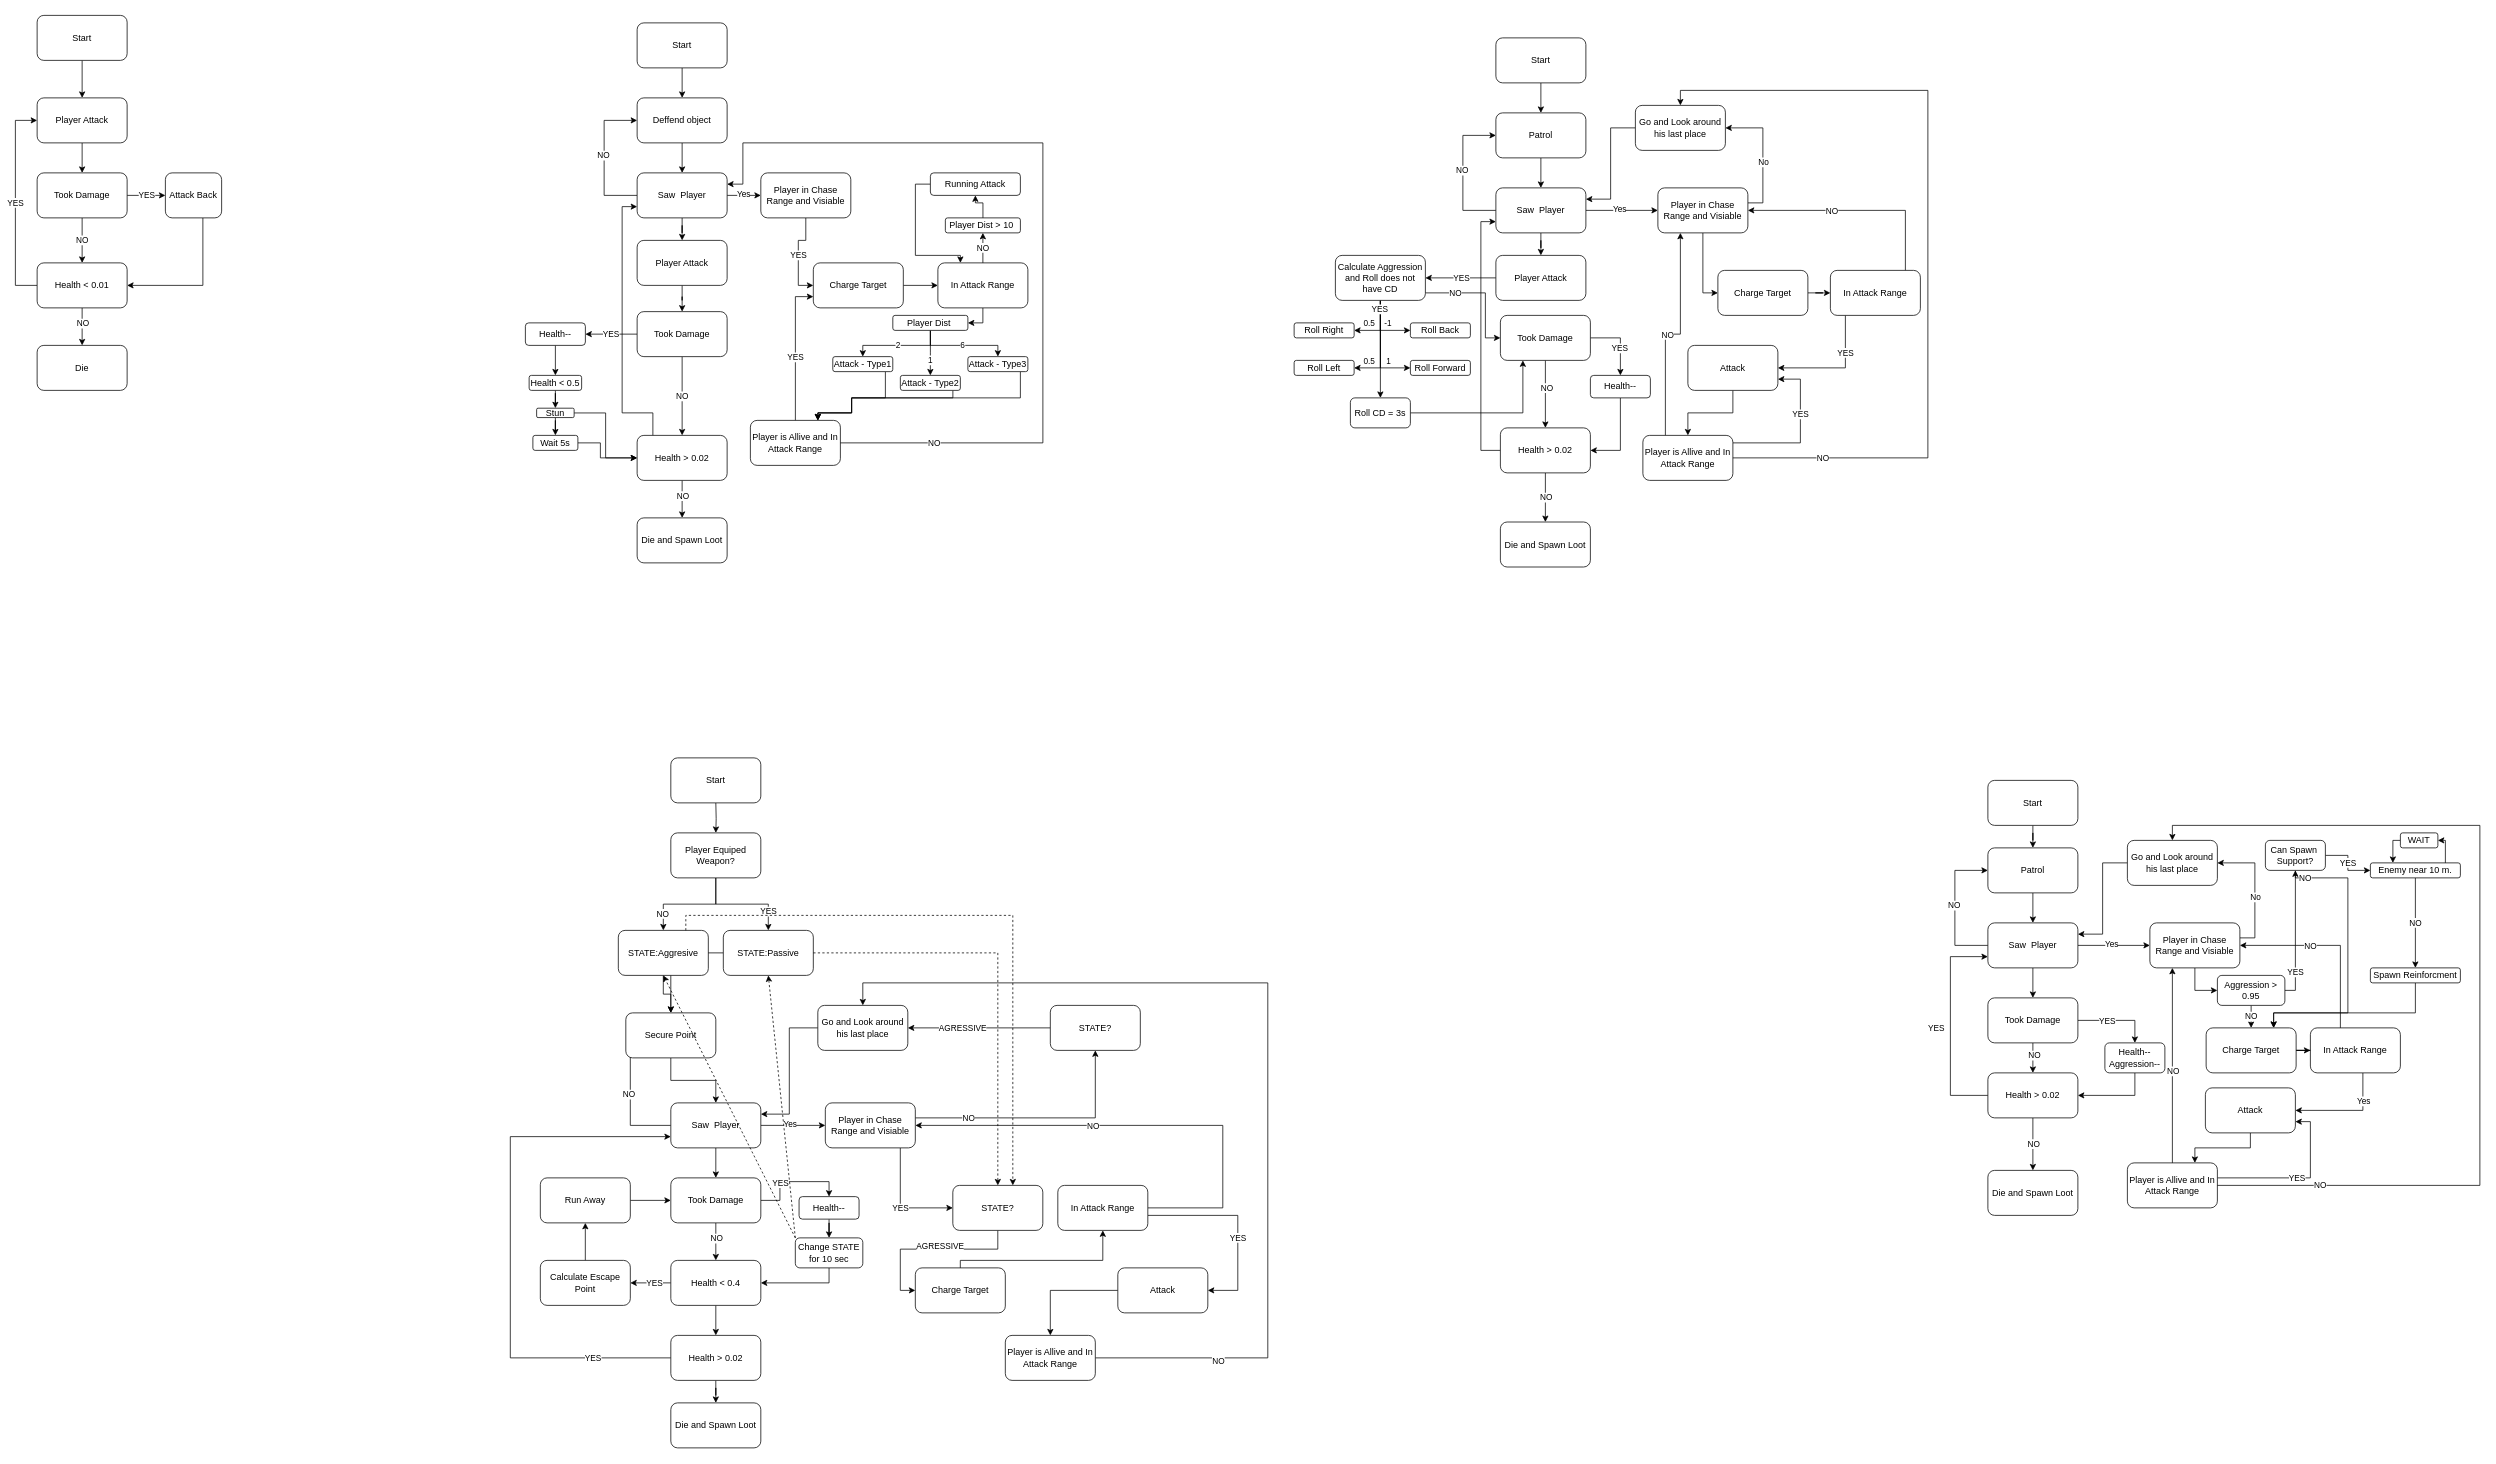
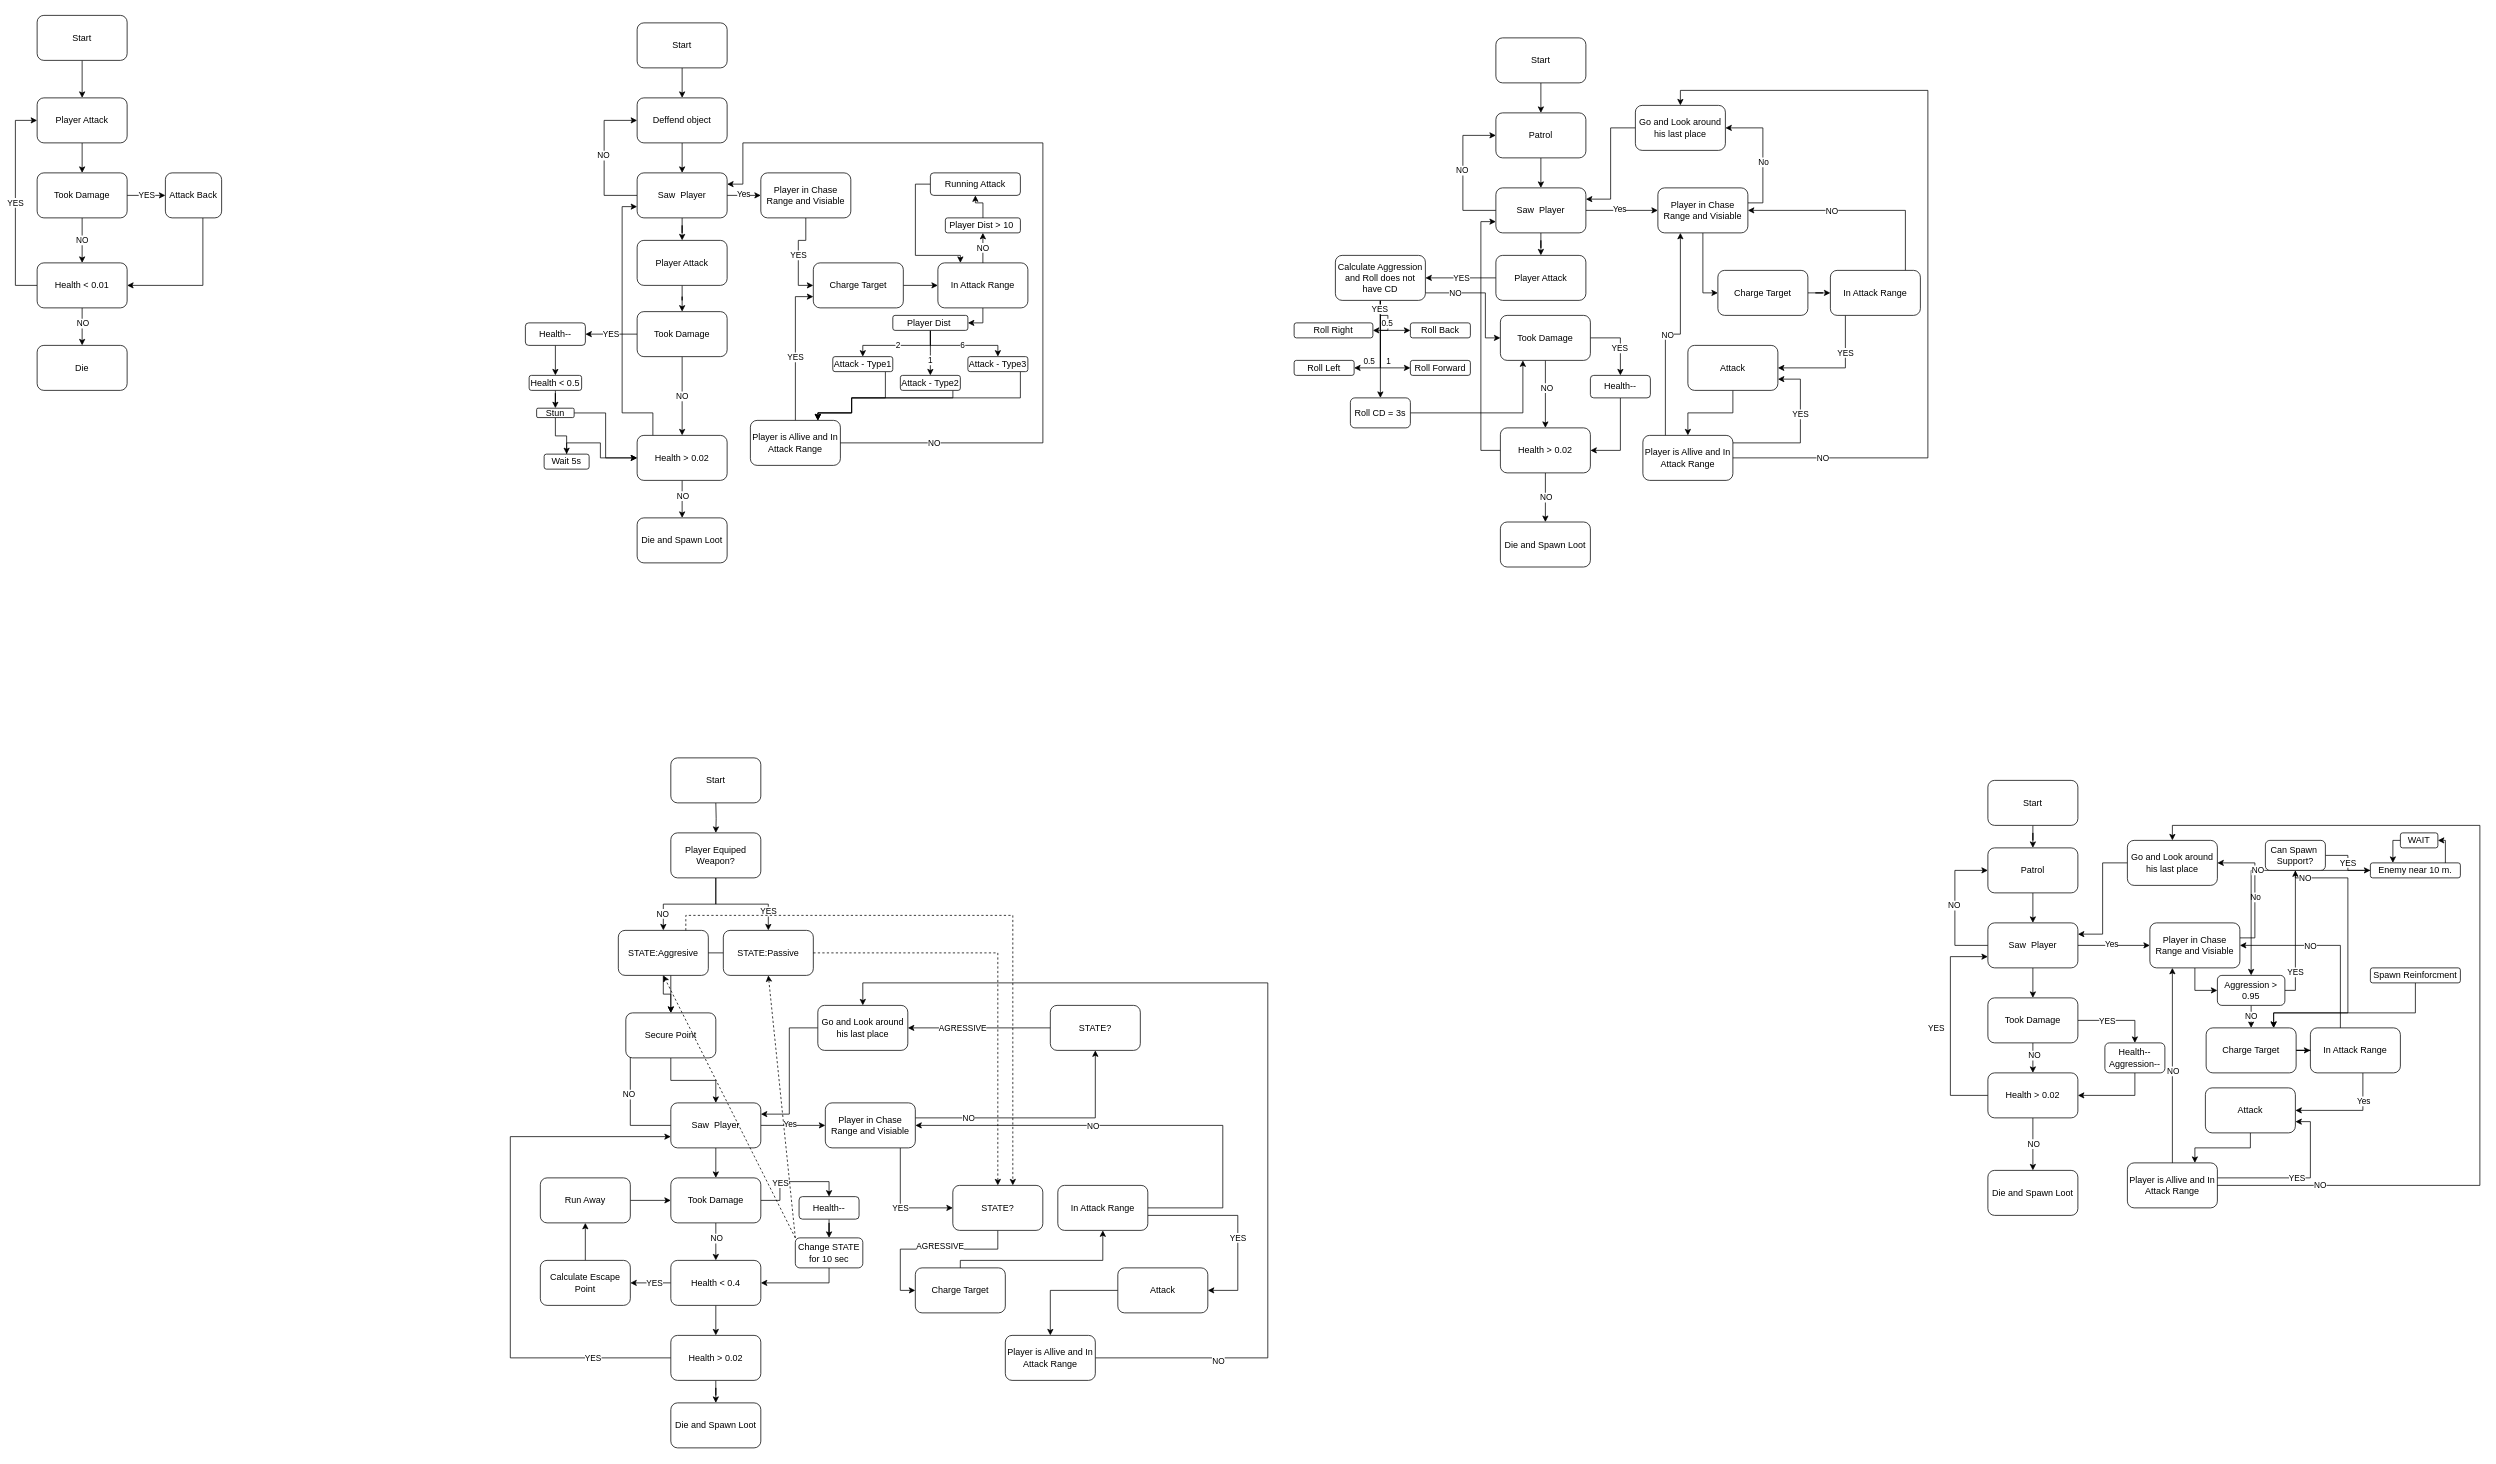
(1324, 330) -> (1334, 330)
(555, 443) -> (567, 462)
(2415, 920) -> (2333, 870)
